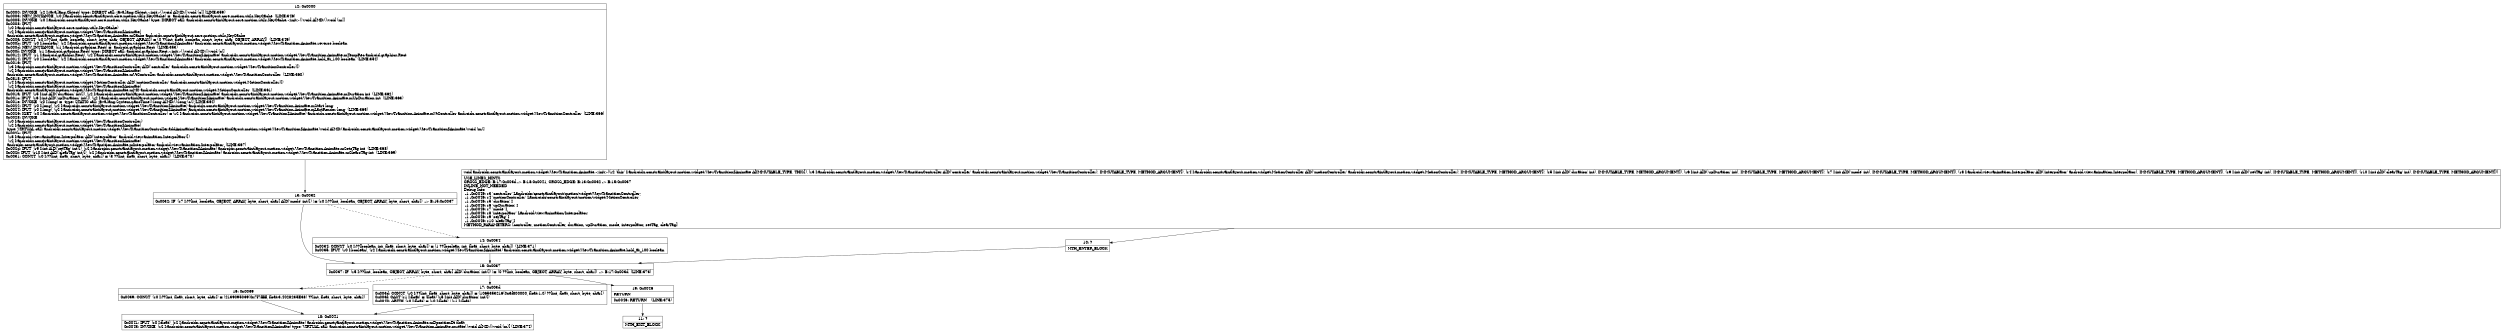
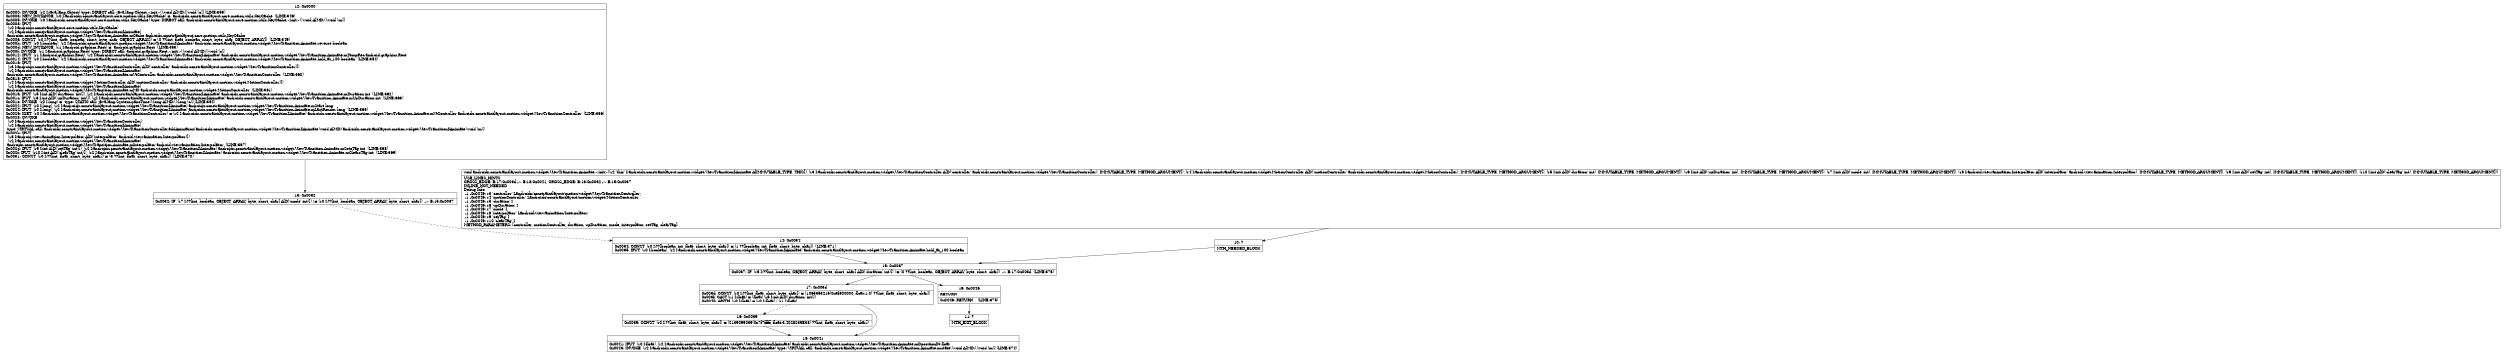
(1088, 249) -> (1238, 249)
(308, 251) -> none
(368, 282) -> (778, 309)
